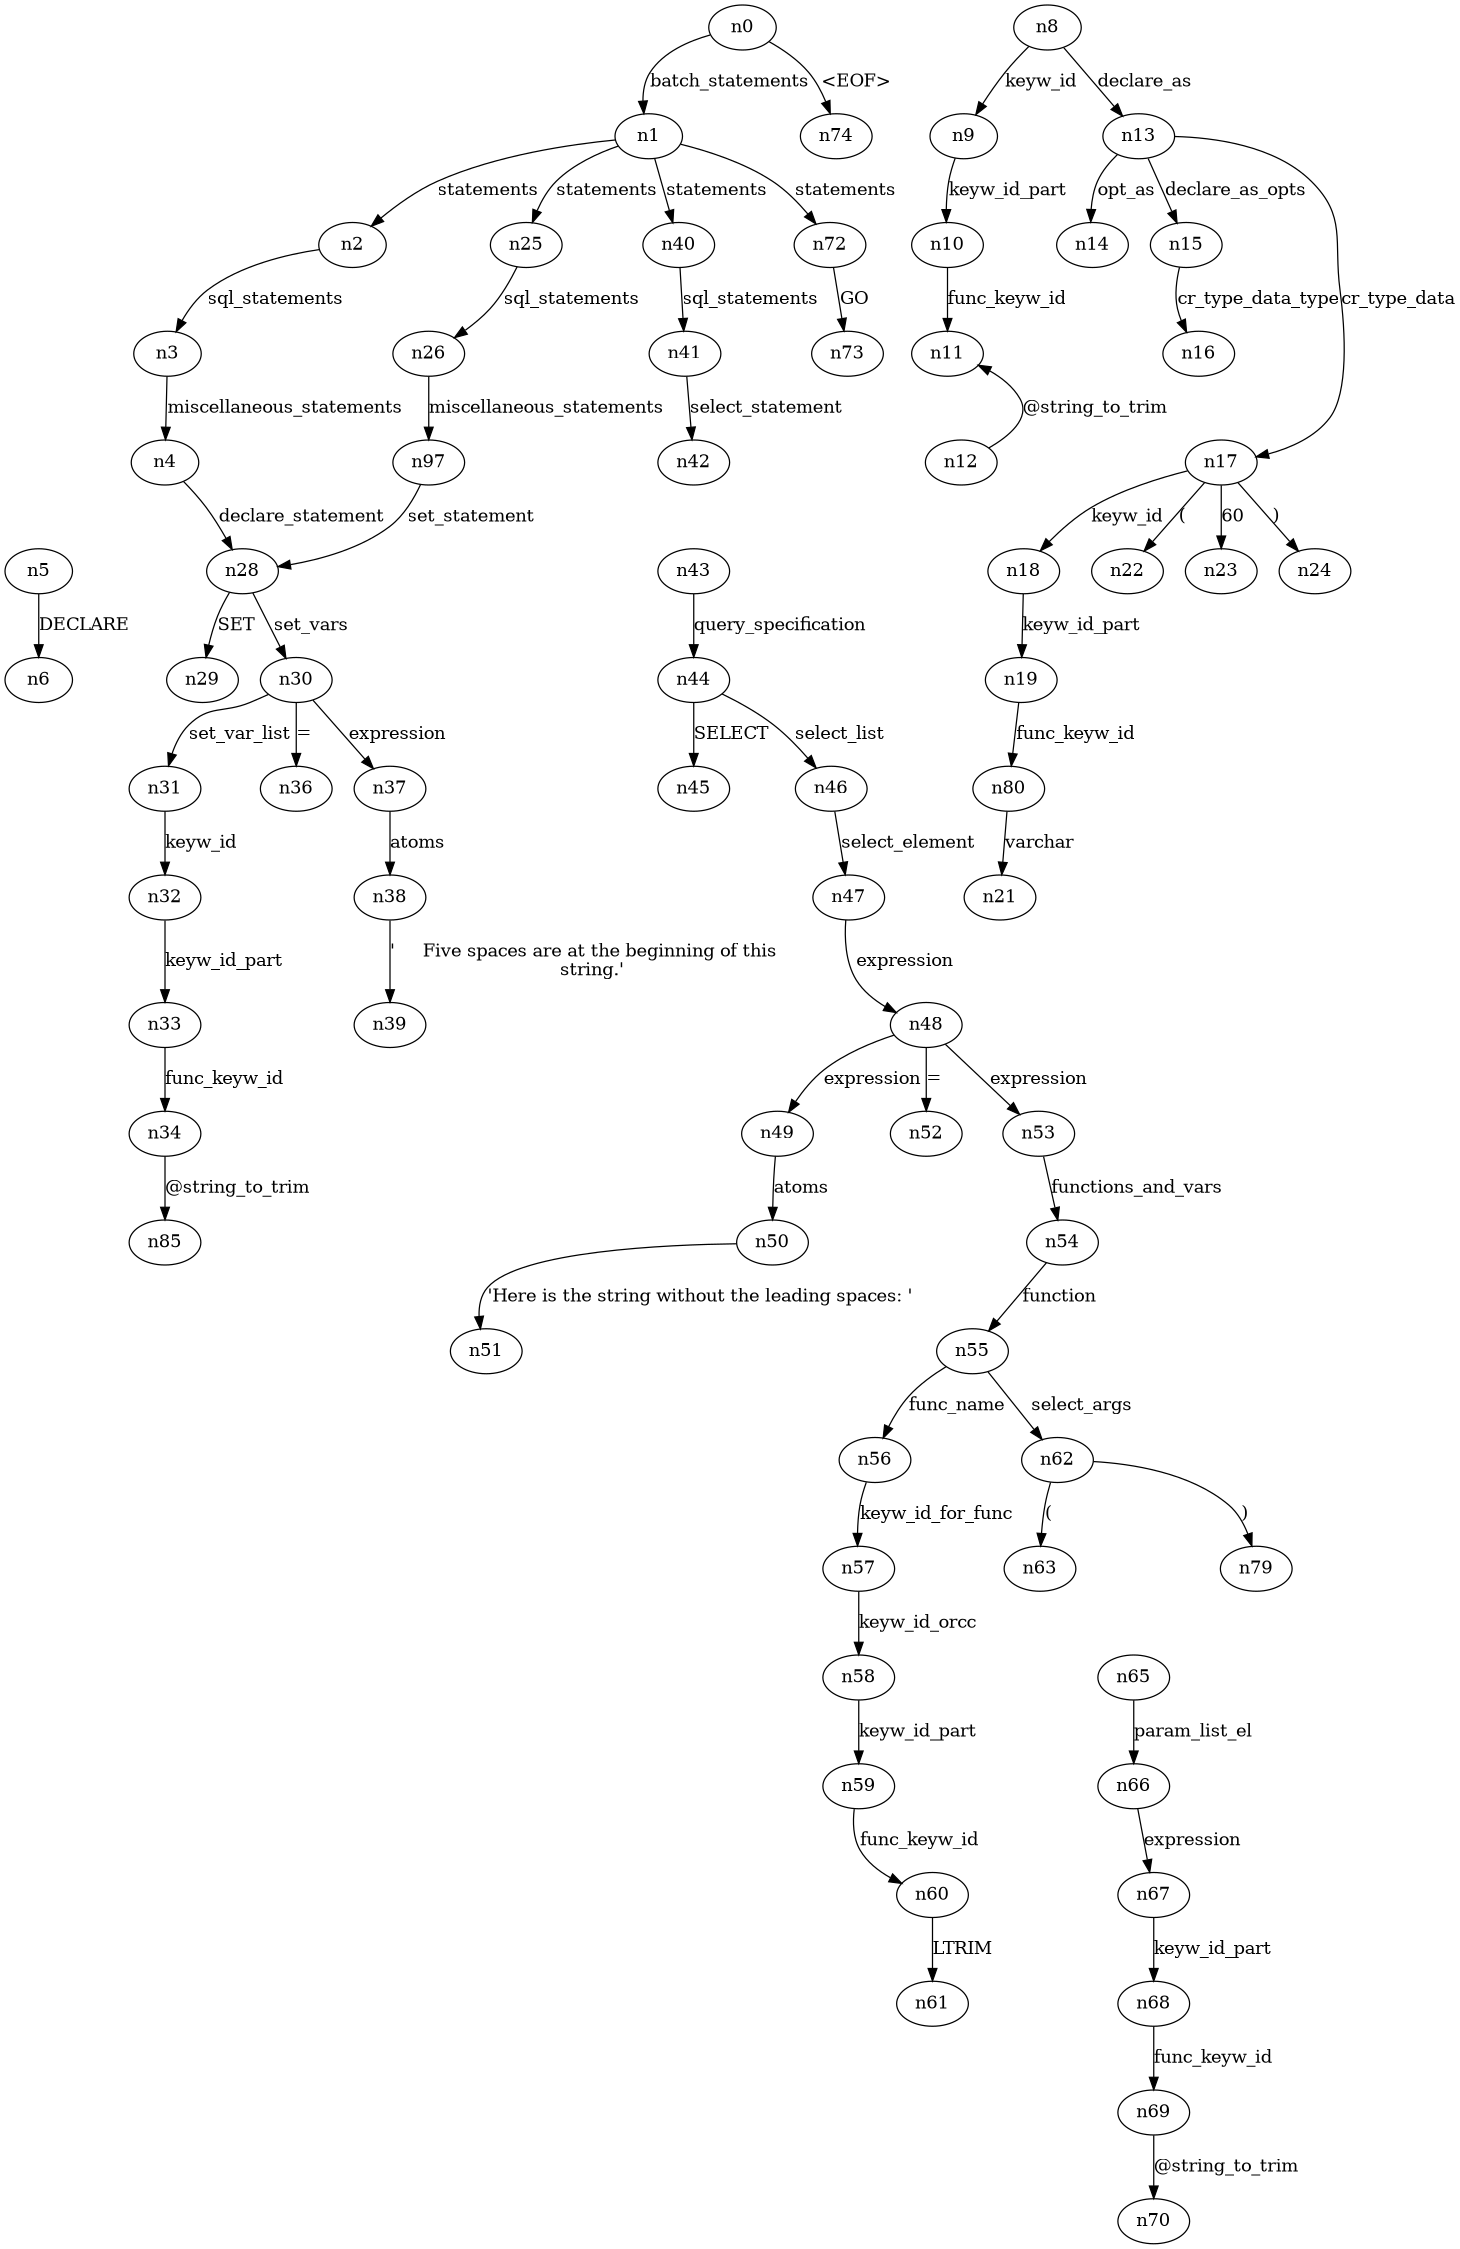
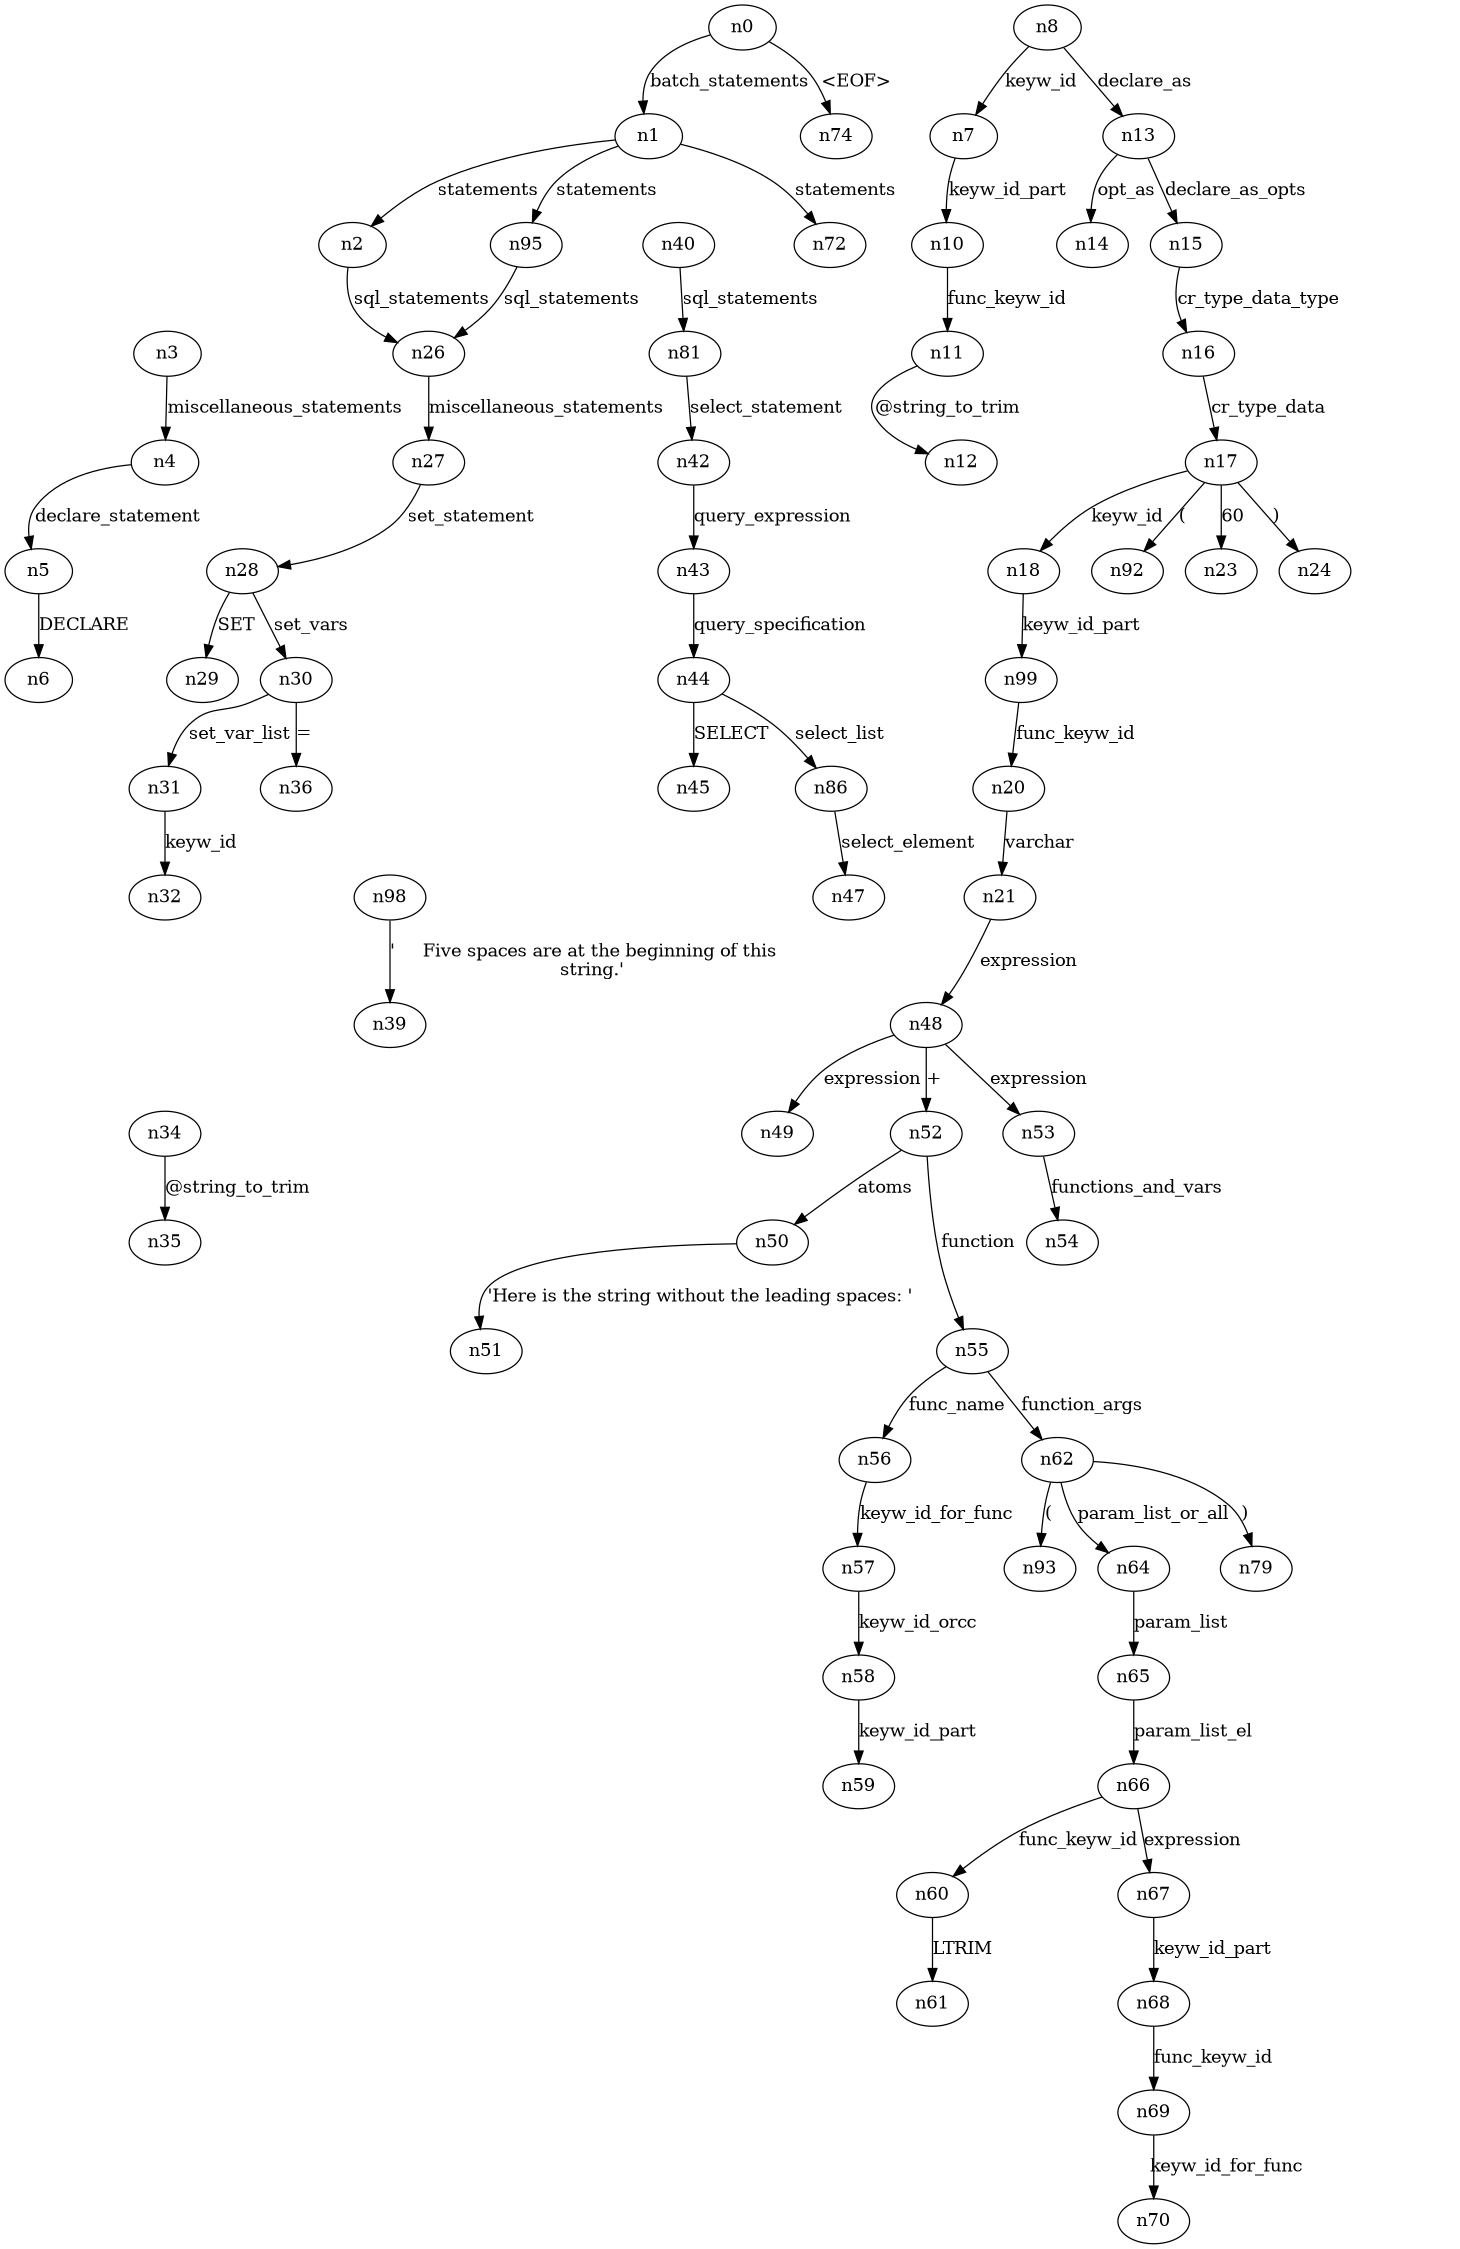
(964, 136) -> (964, 136)
(662, 185) -> none
(526, 245) -> (526, 245)
(1338, 260) -> (1209, 402)
(242, 270) -> (354, 309)
(685, 354) -> (685, 354)
(848, 354) -> none
(1023, 410) -> (872, 407)
(429, 462) -> (429, 462)
(207, 509) -> (65, 483)
none -> (694, 511)
(1128, 571) -> (1128, 571)
(1021, 680) -> (1021, 680)
(390, 789) -> none
(831, 789) -> (831, 789)
(1009, 789) -> (1009, 789)
(390, 898) -> (390, 898)
(851, 970) -> (972, 958)
(165, 1025) -> none
(934, 1079) -> (934, 1079)
(774, 1182) -> (852, 1182)
(165, 1242) -> (165, 1242)
(1022, 1292) -> (936, 1239)
(1082, 1406) -> (1082, 1406)
(1040, 1569) -> (1040, 1569)
none -> (1134, 1569)
(860, 1850) -> (1029, 1826)
(1226, 2167) -> (1226, 2167)
